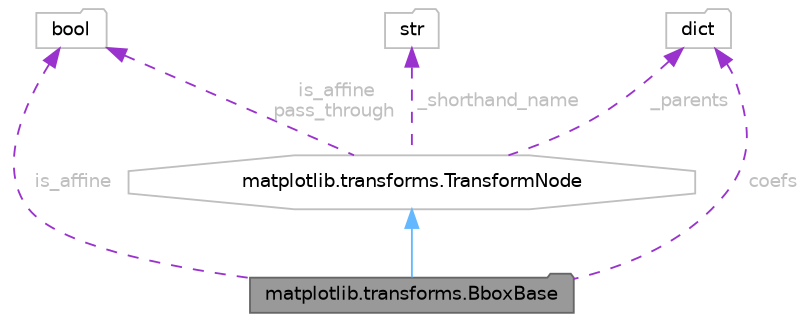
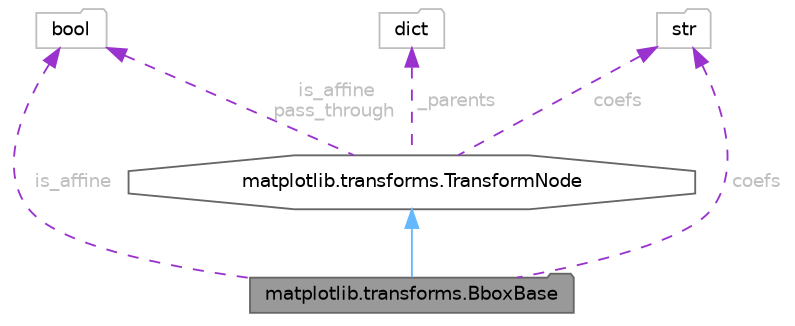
(496, 102) -> (615, 102)
(412, 182) -> (412, 182)
(713, 208) -> (689, 227)
